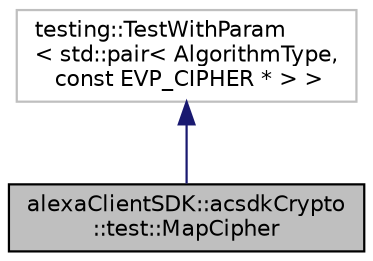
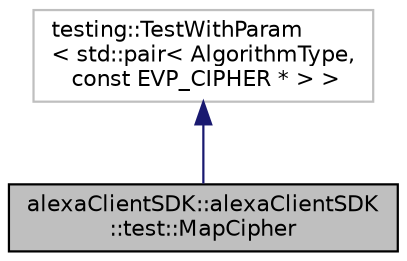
(187, 218) -> (203, 218)
